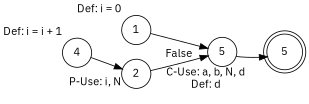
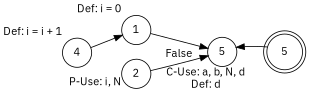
(248, 57) -> (256, 46)
(103, 62) -> (103, 43)
